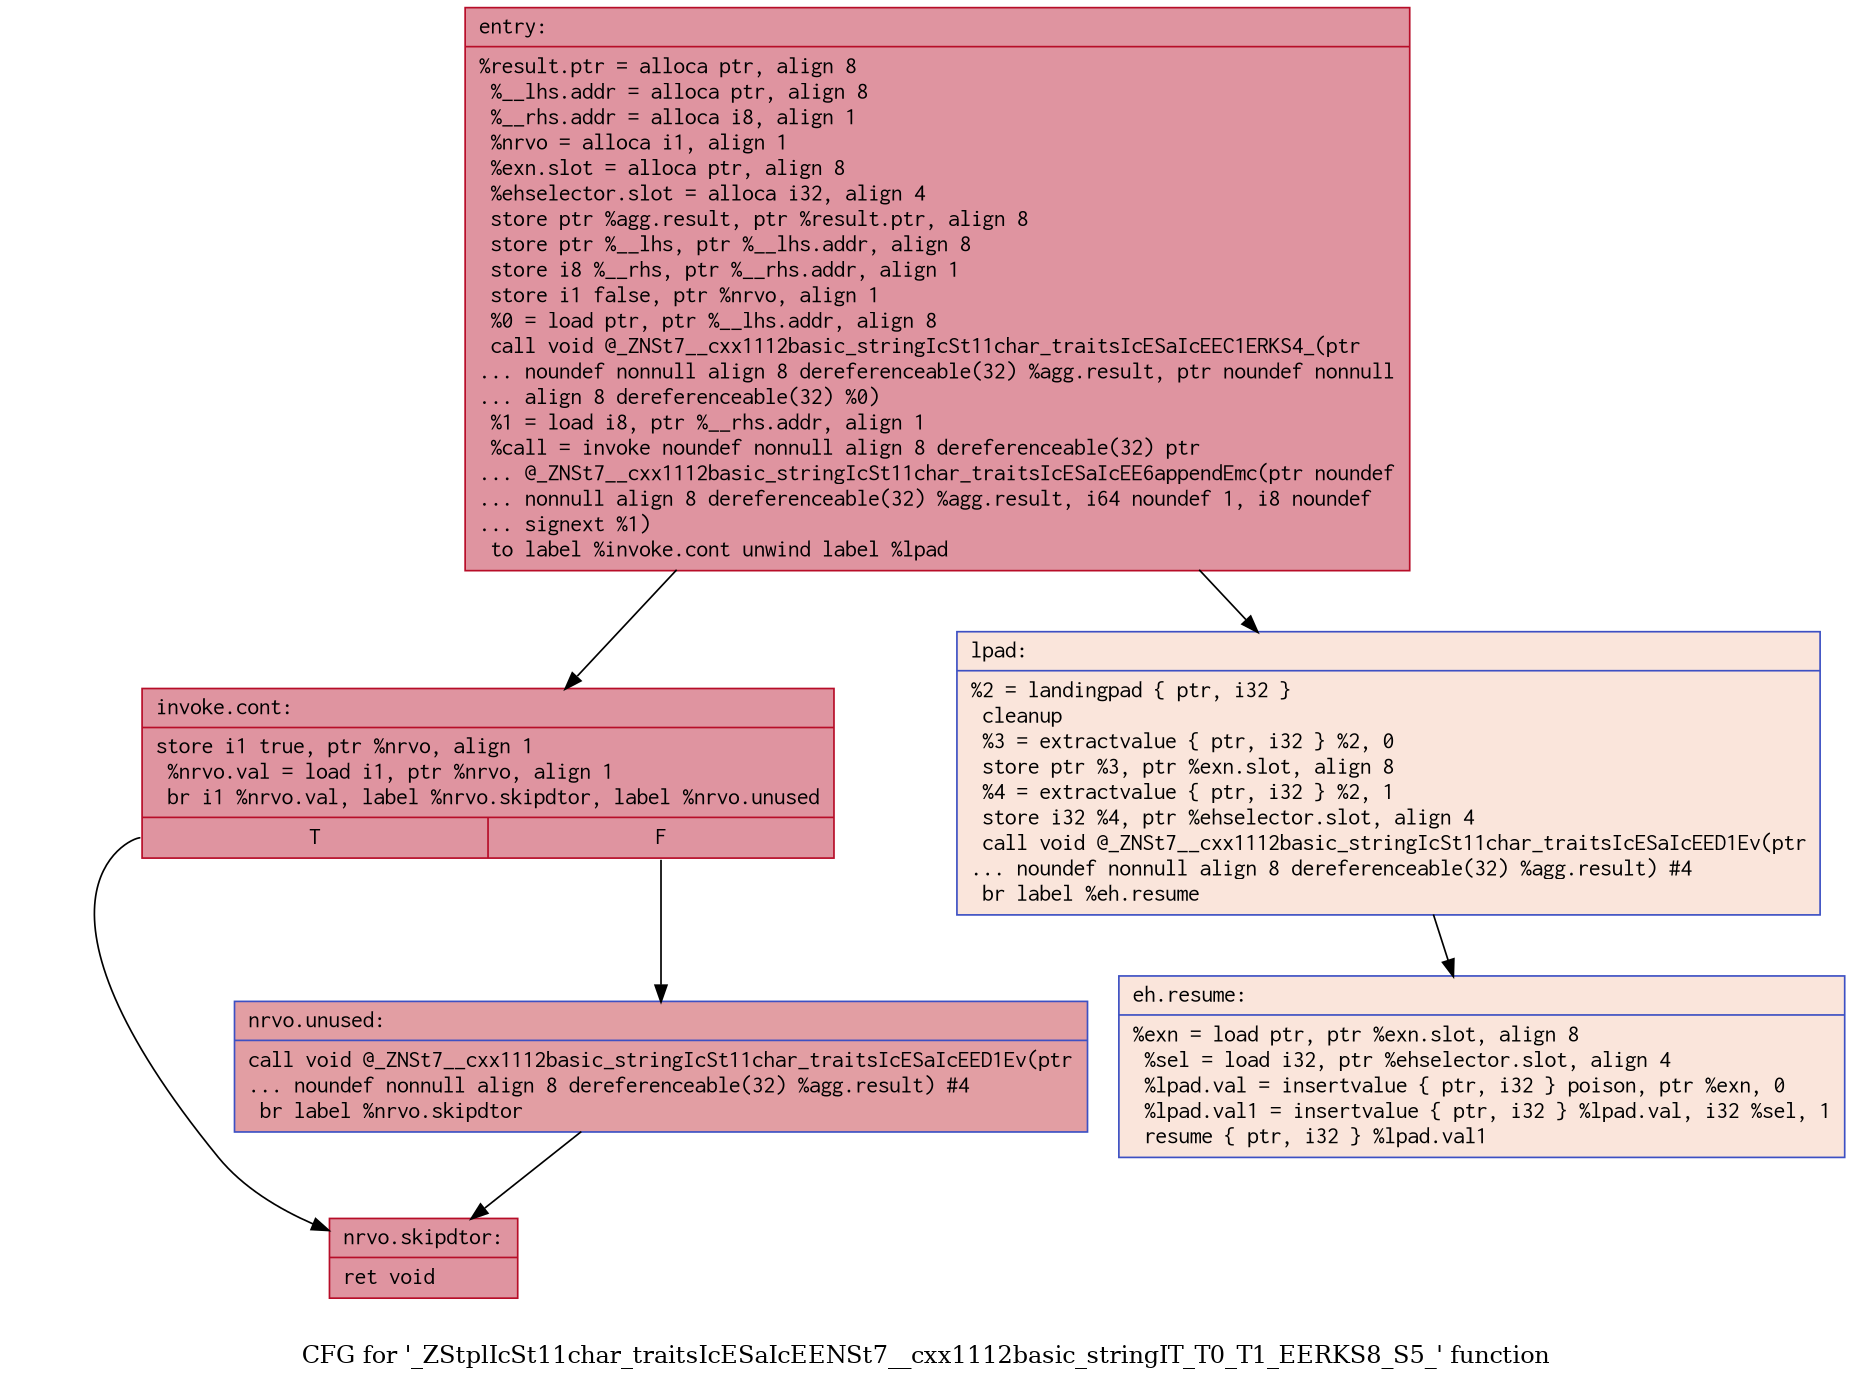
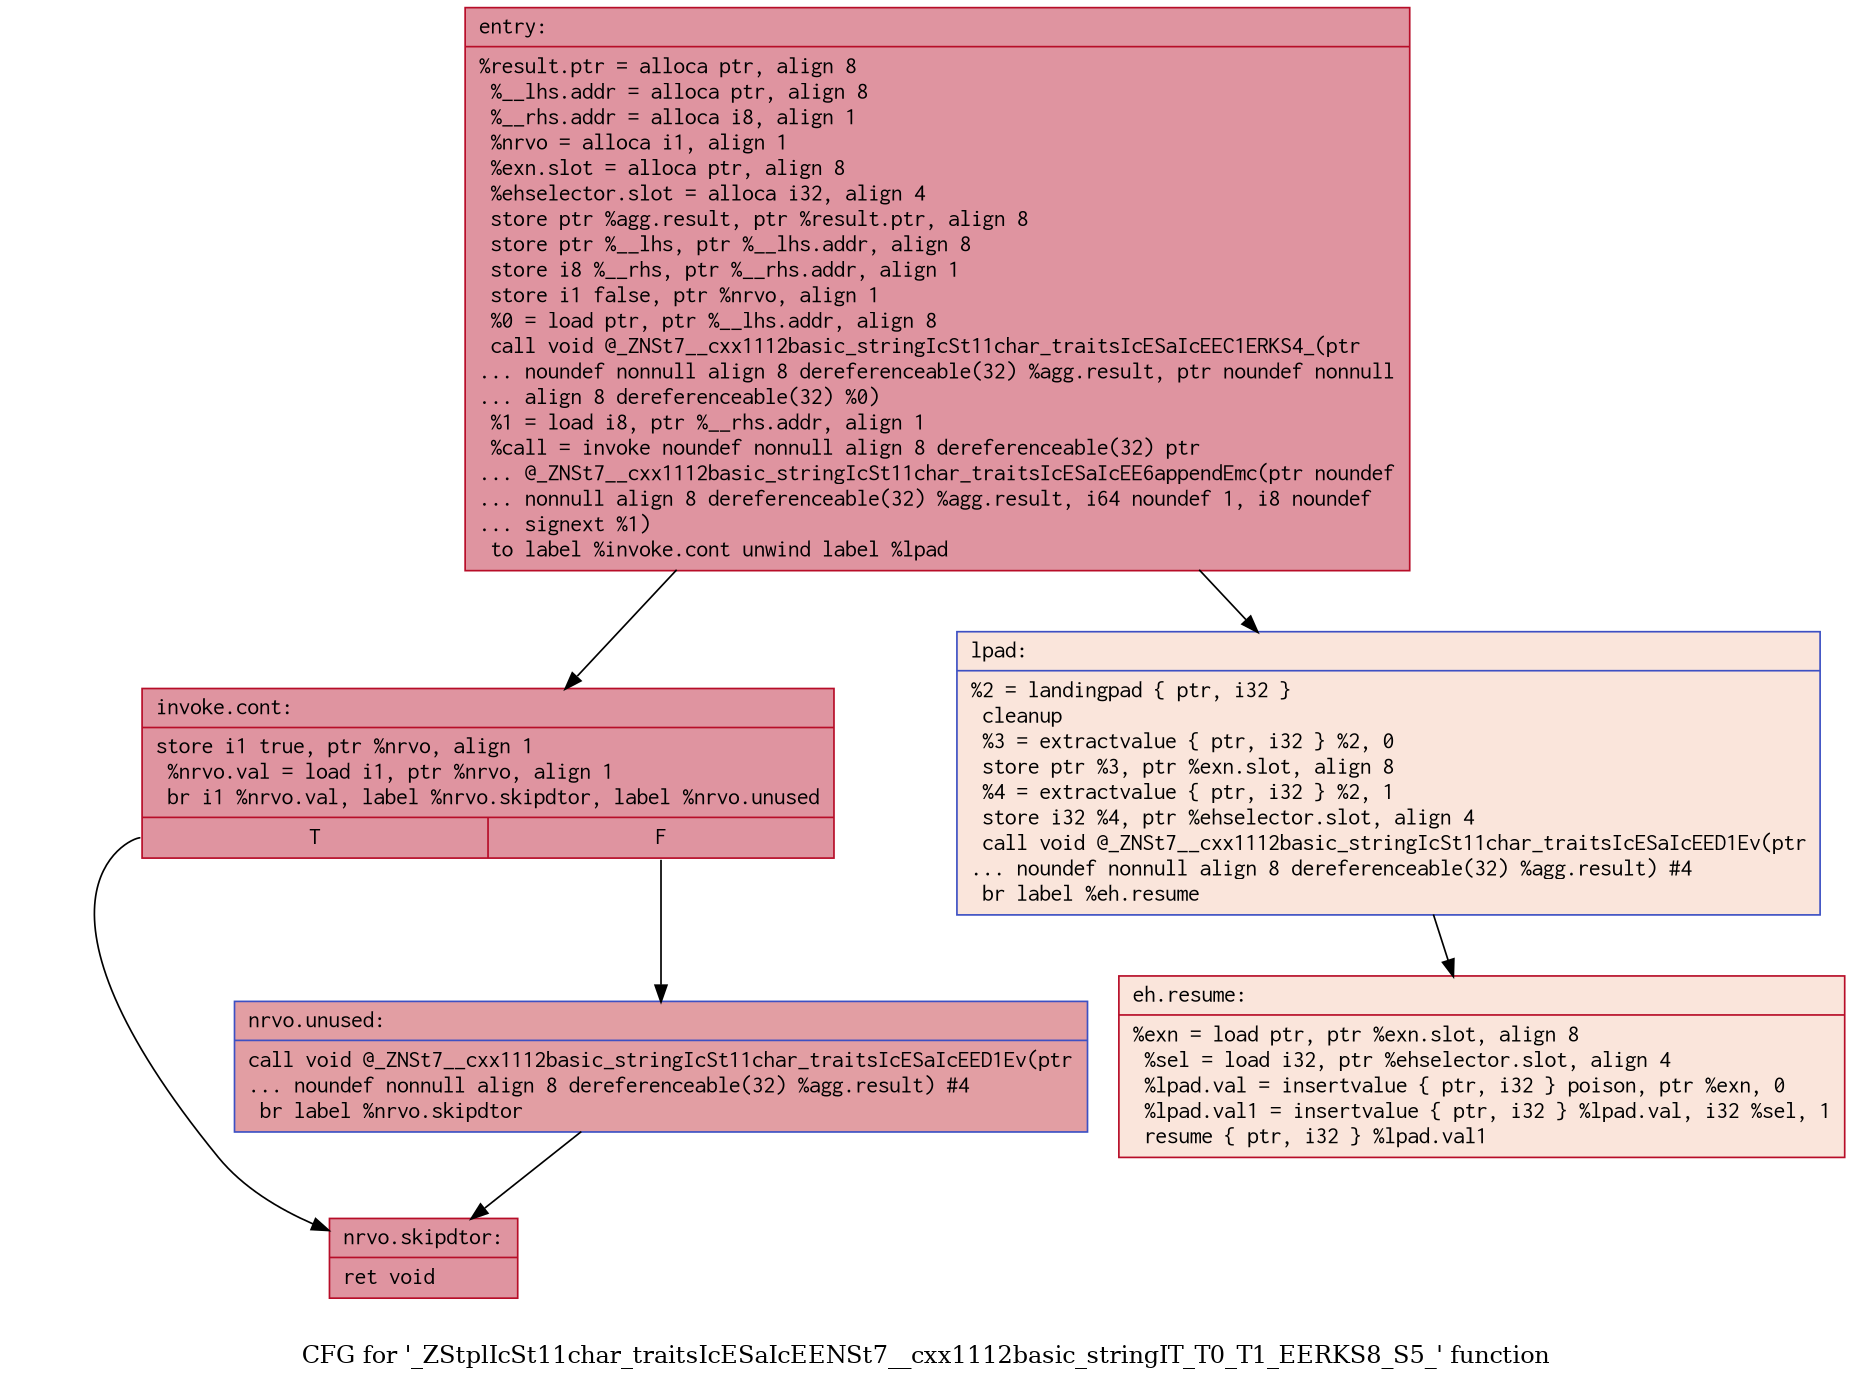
(1482, 1067) -> (1482, 1067)
